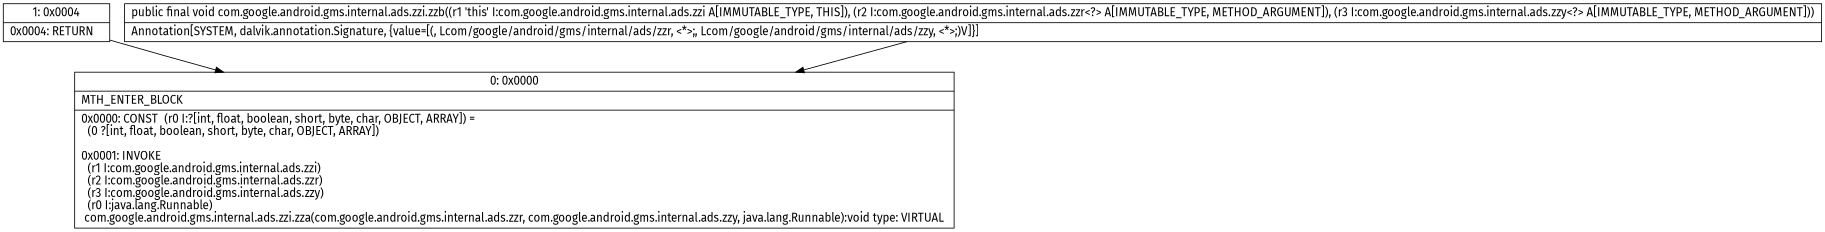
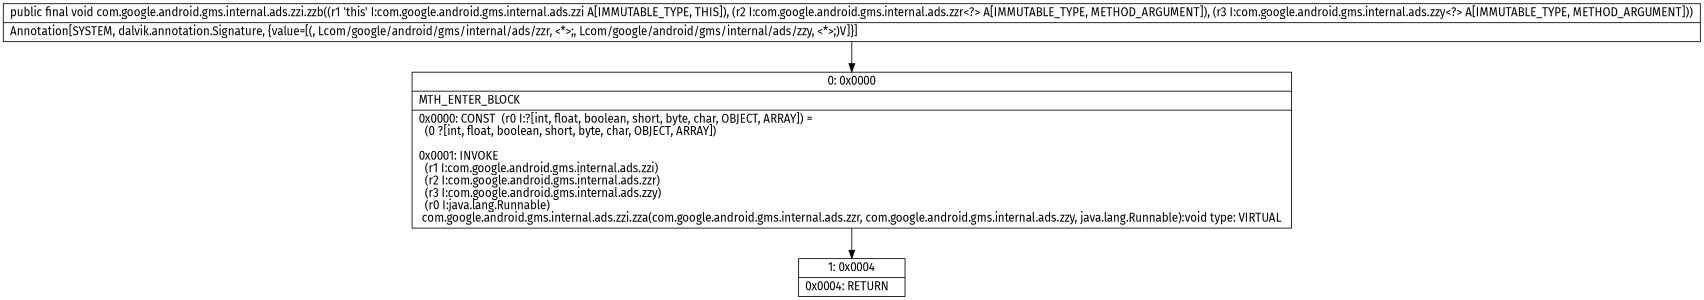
(163, 55) -> (852, 239)
